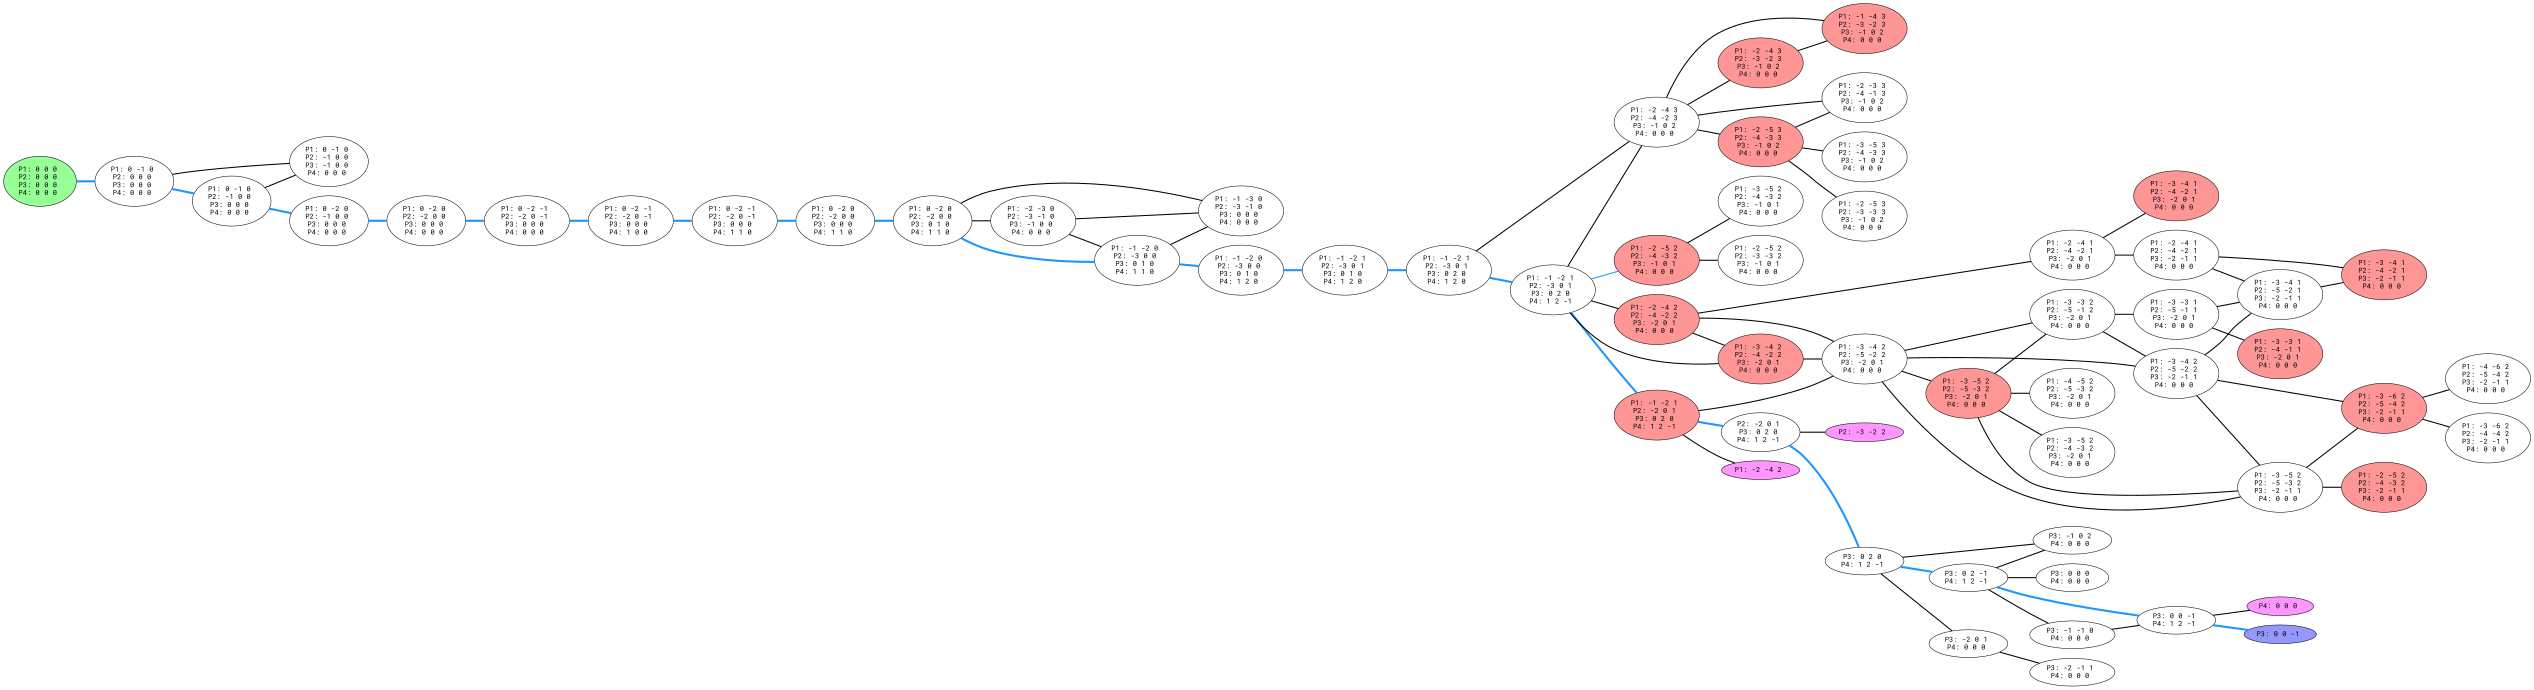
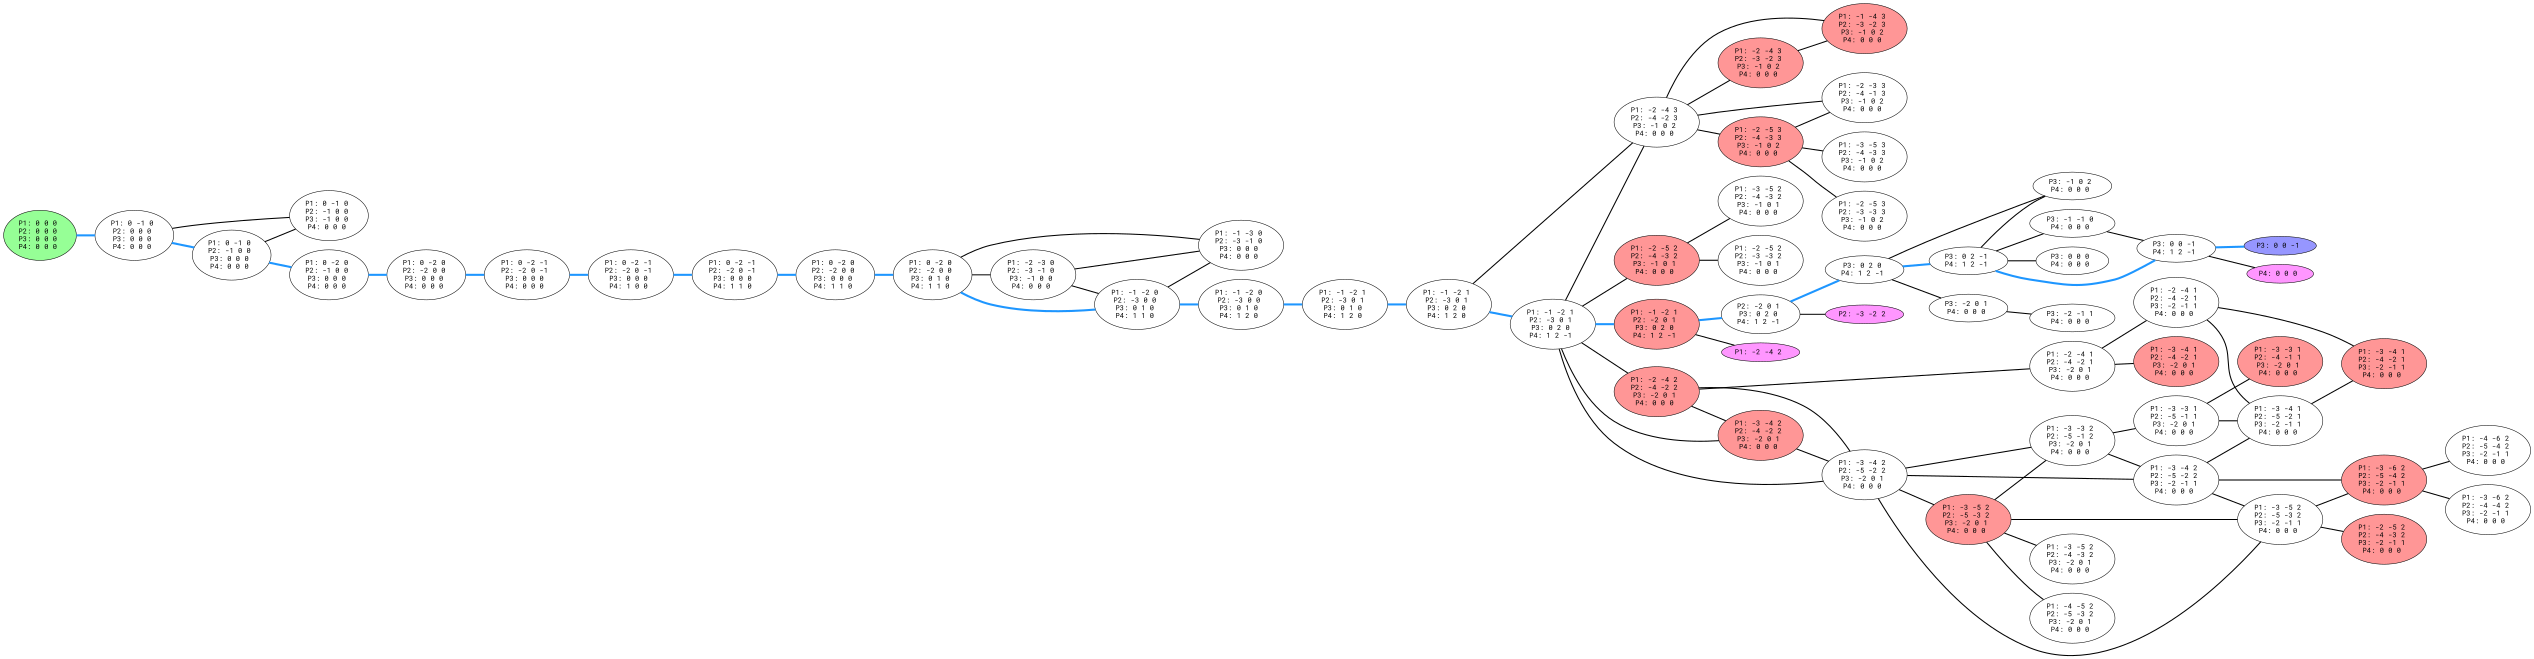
(1605, 275) -> (1605, 292)
(1767, 398) -> (1661, 468)
